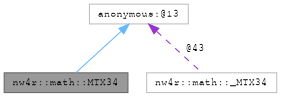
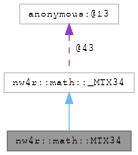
(99, 52) -> (69, 117)
